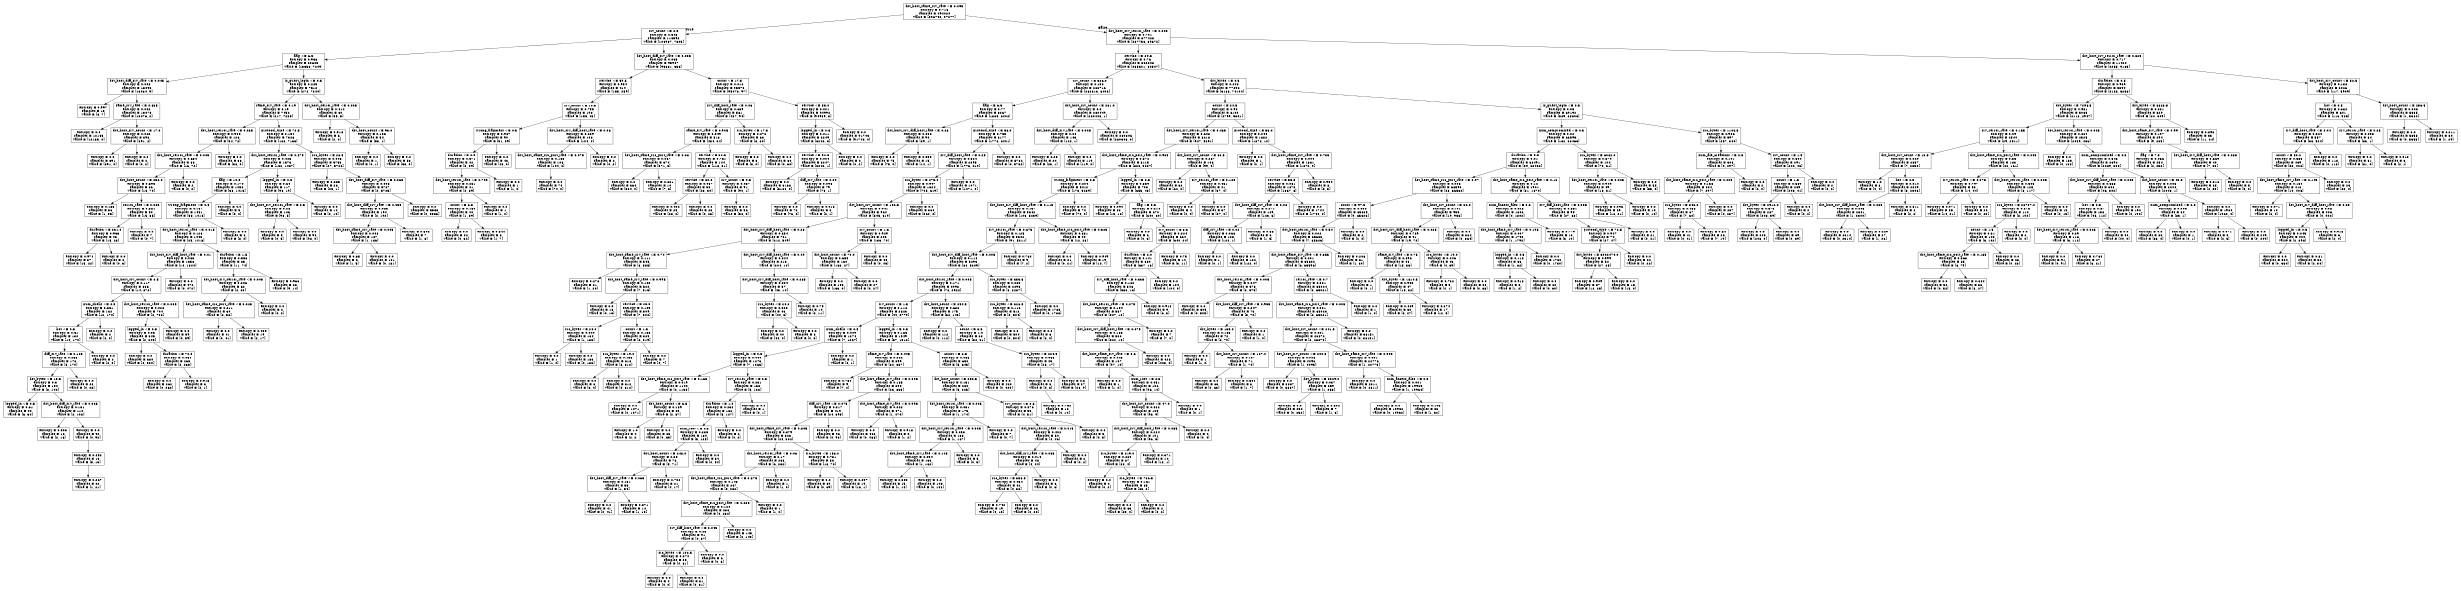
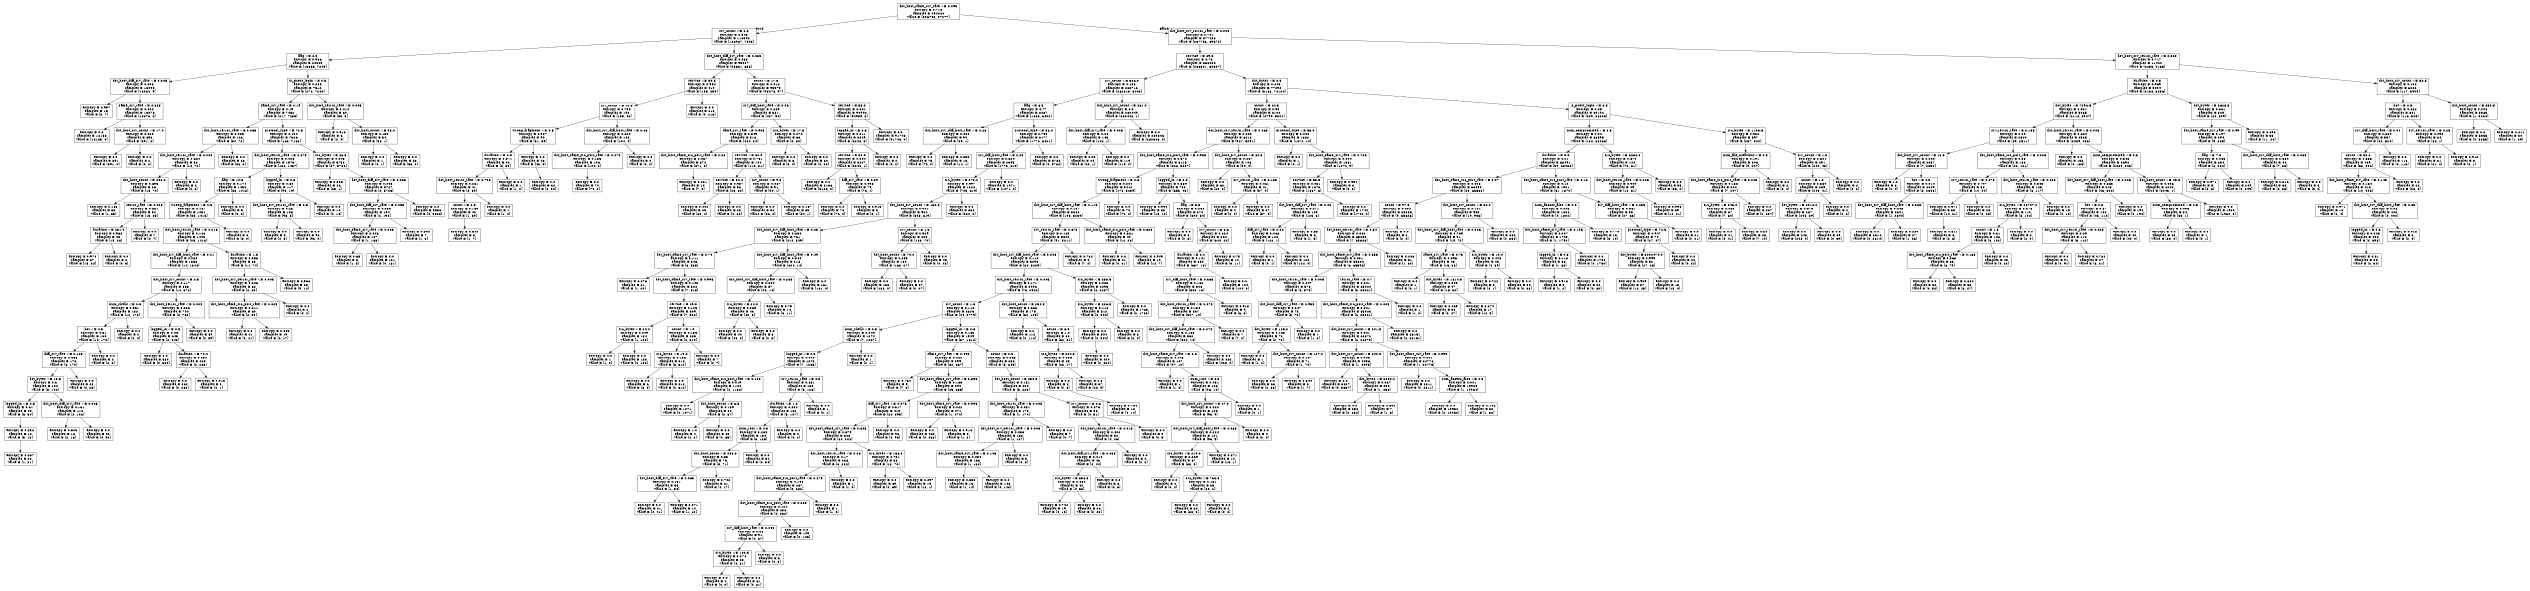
none -> (702, 111)
(624, 186) -> none
(1905, 198) -> (1944, 222)
none -> (798, 210)
(1146, 210) -> (1191, 210)
(1644, 210) -> none
(2218, 222) -> (2207, 173)
(2235, 222) -> (2225, 173)
(459, 223) -> (538, 172)
(2275, 260) -> none
(181, 285) -> none
none -> (815, 285)
(602, 310) -> none
(1194, 310) -> none
(978, 372) -> (1096, 346)
(88, 445) -> (20, 421)
